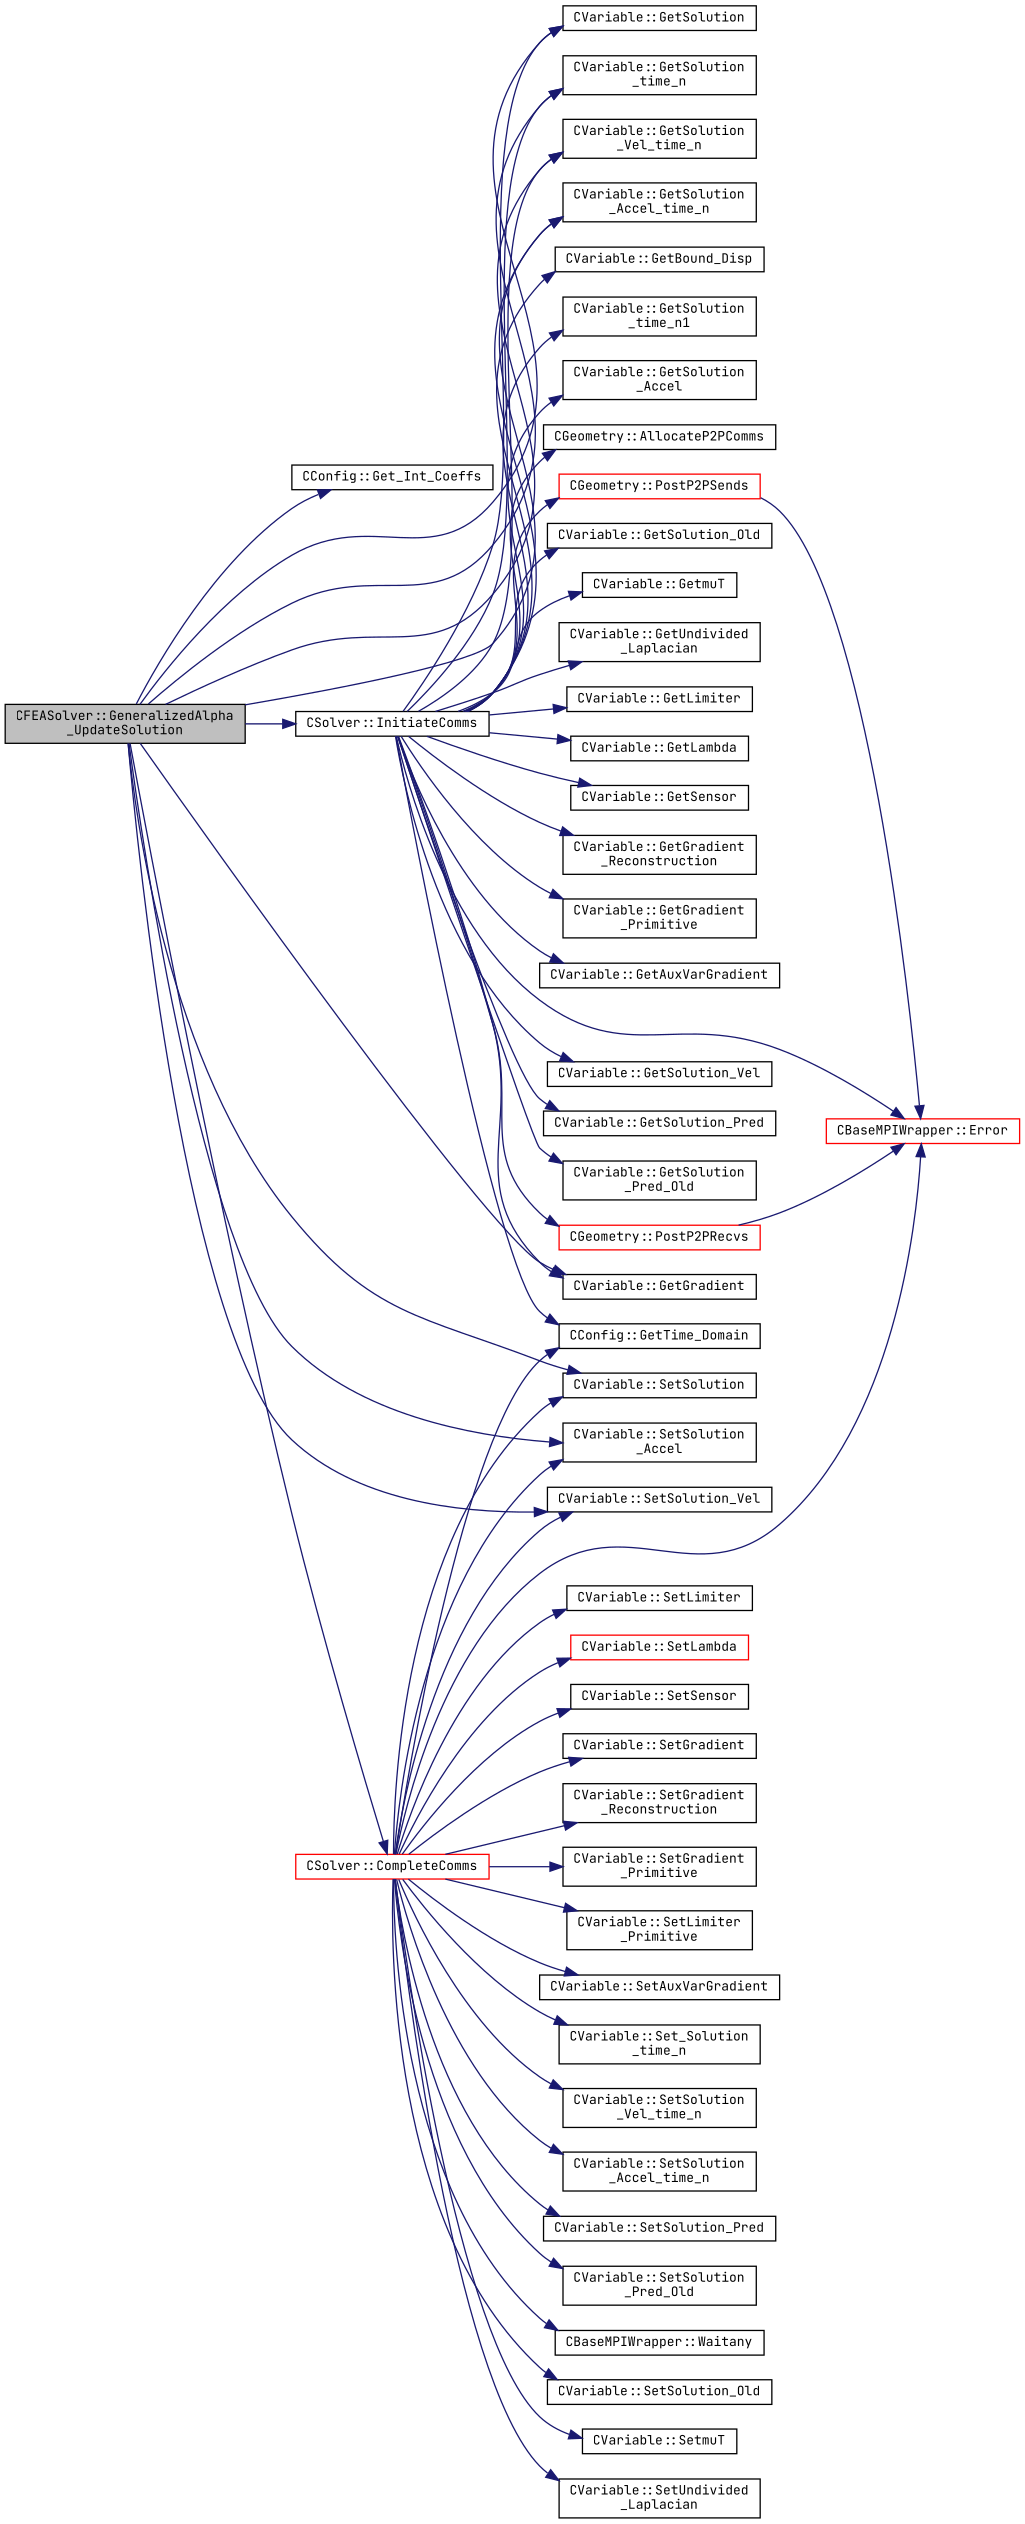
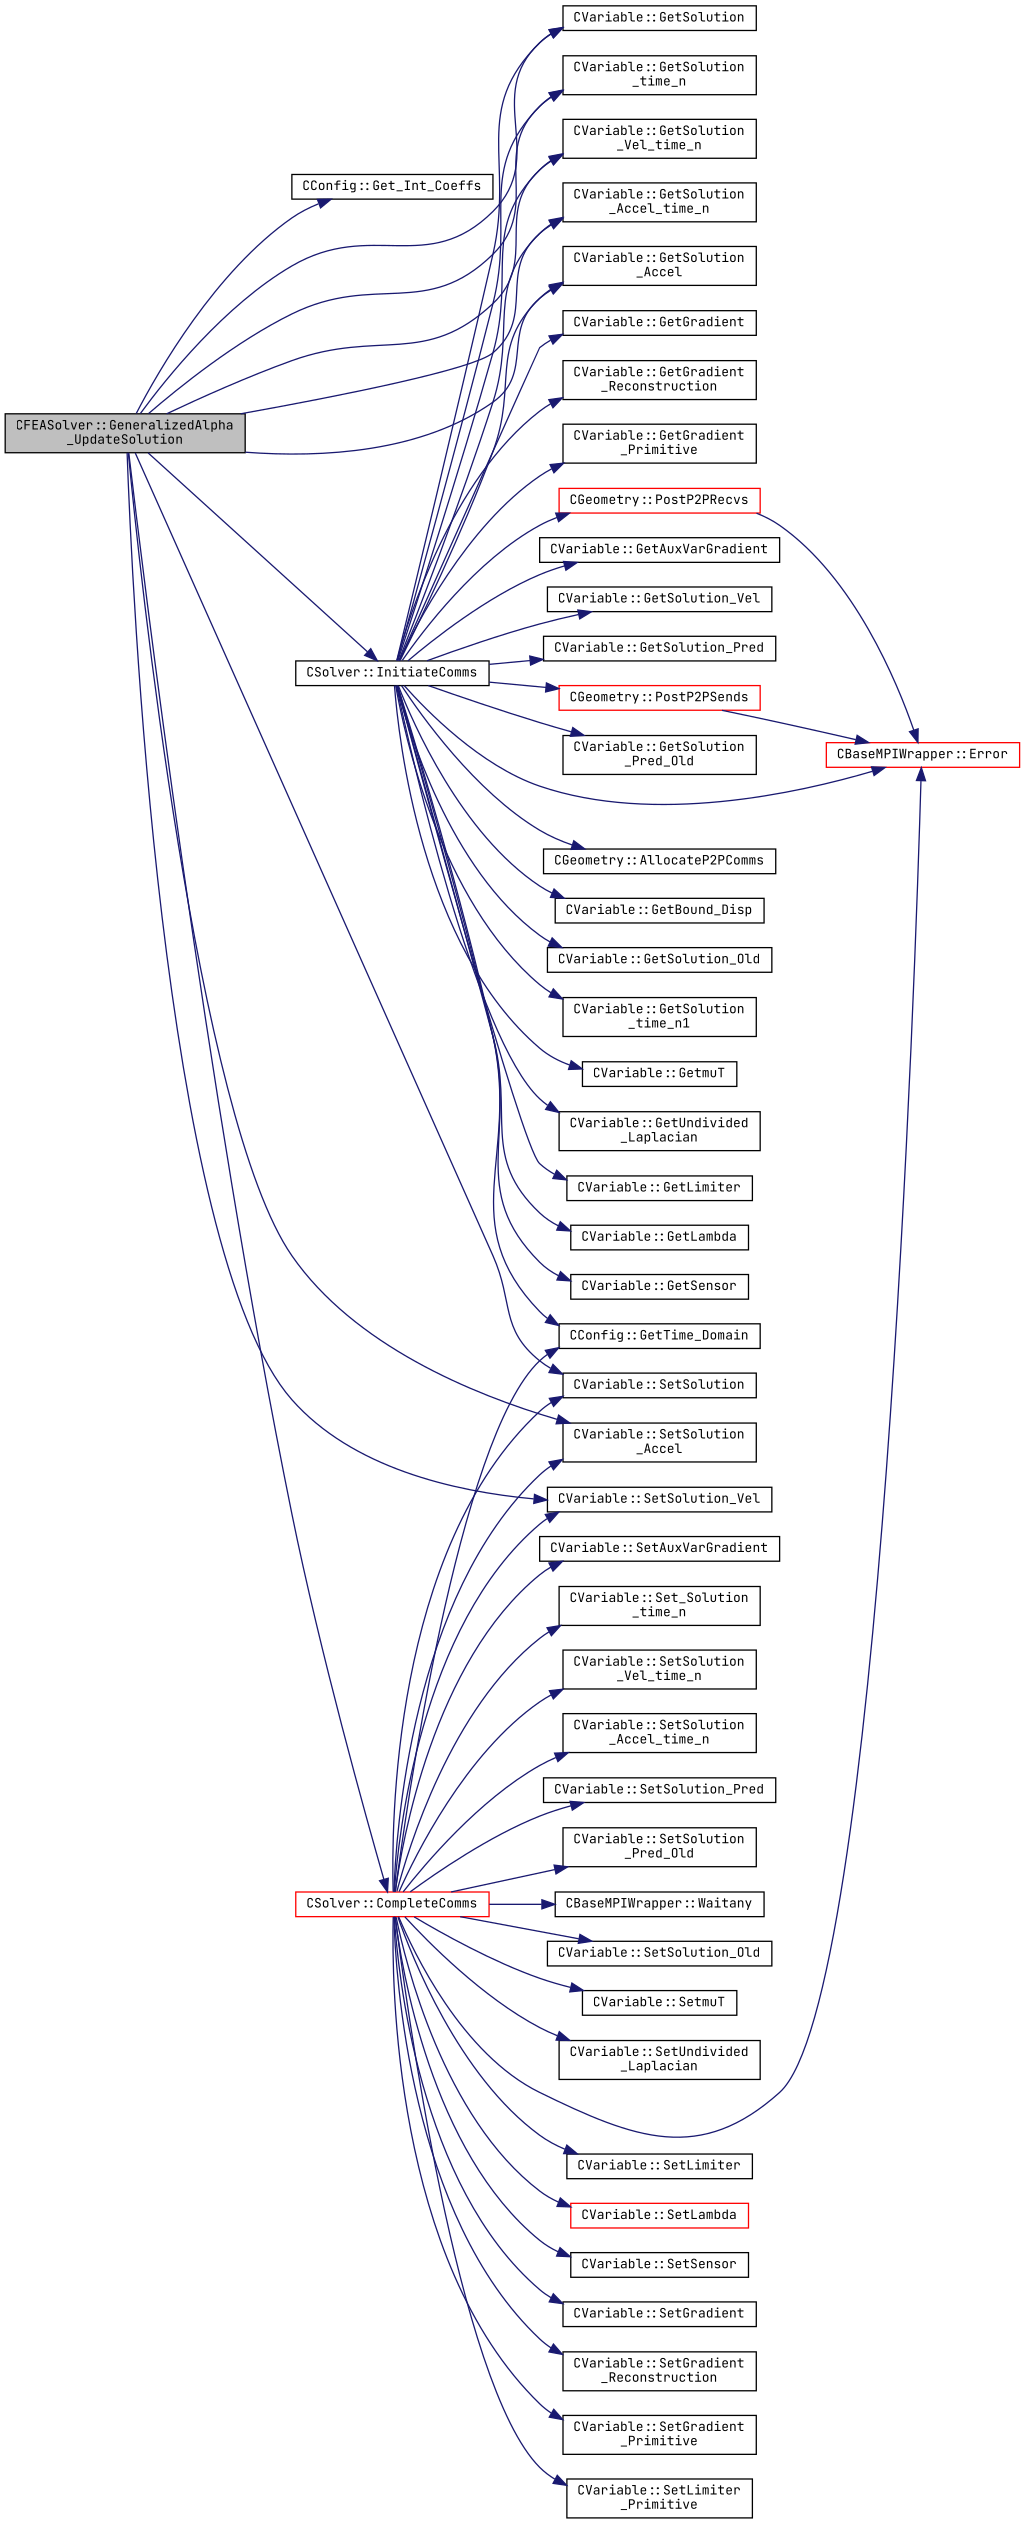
(337, 1015) -> (437, 431)
